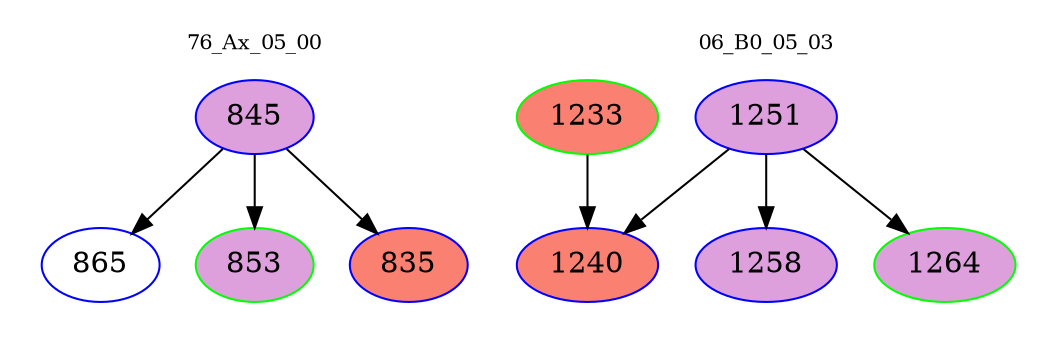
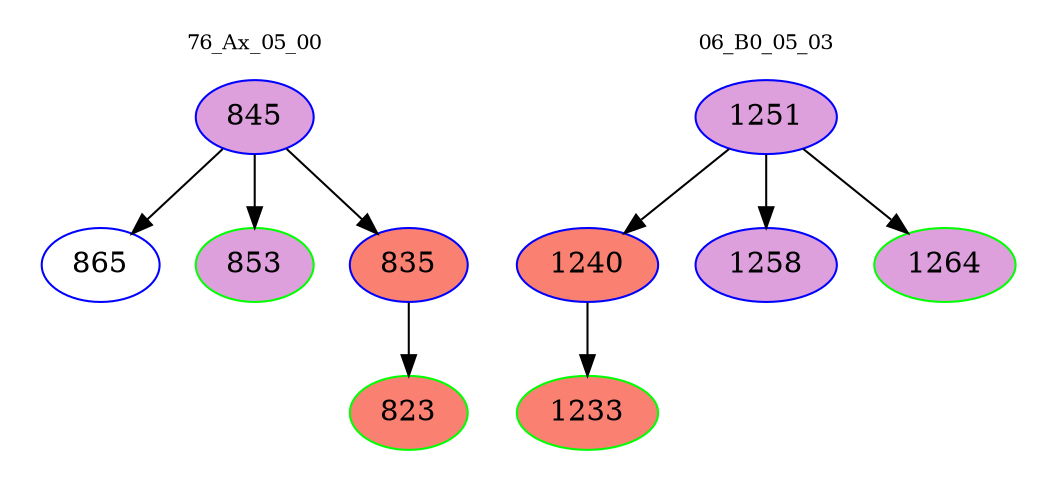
(587, 181) -> (587, 329)
none -> (409, 413)
